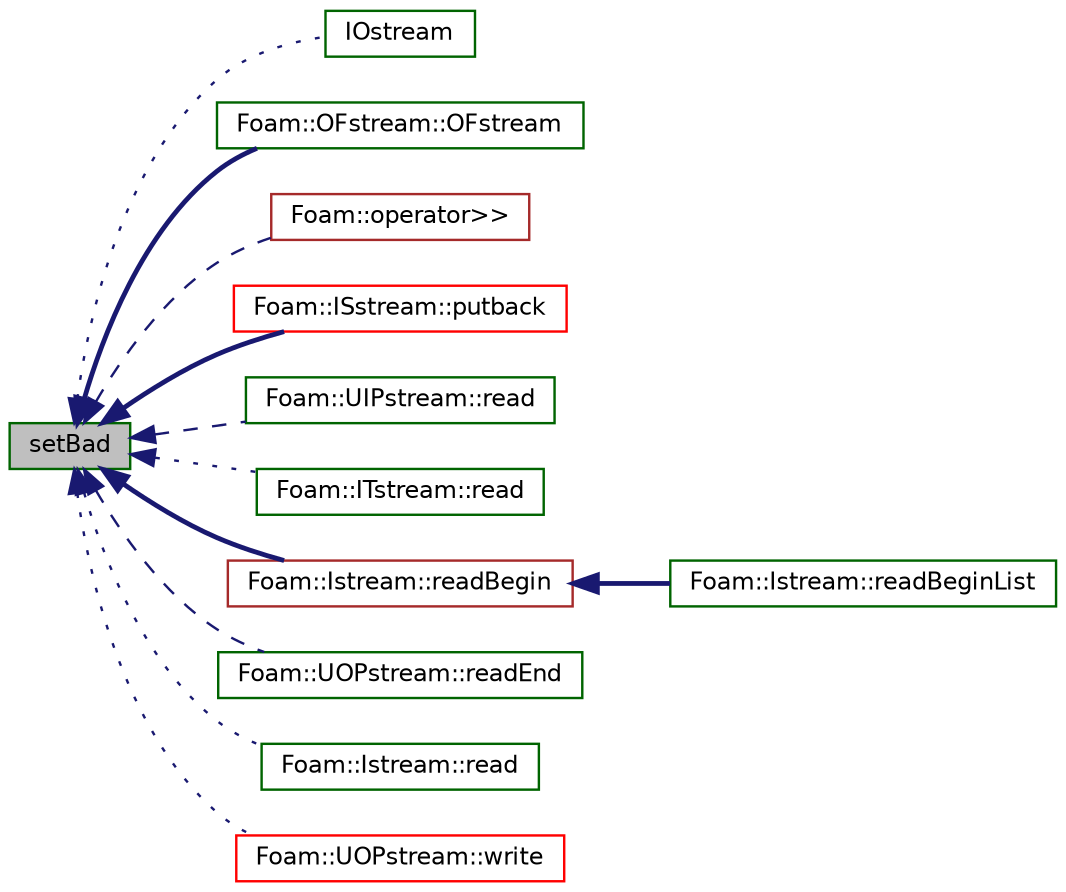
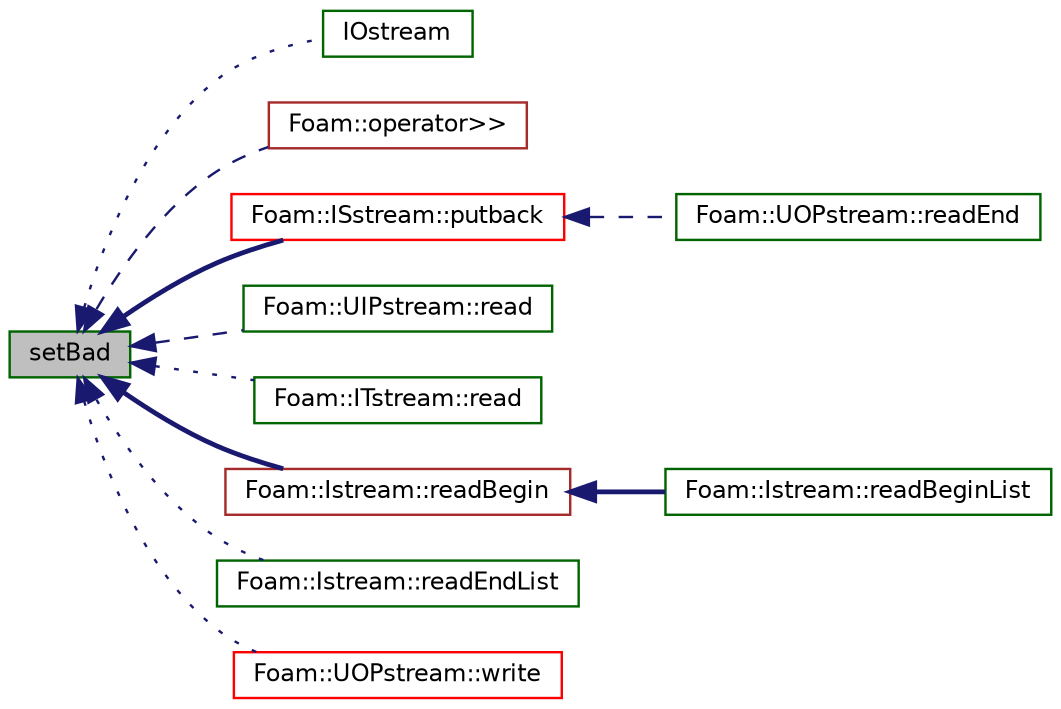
(400, 125) -> none
(166, 586) -> (633, 217)
(400, 767) -> (398, 583)
